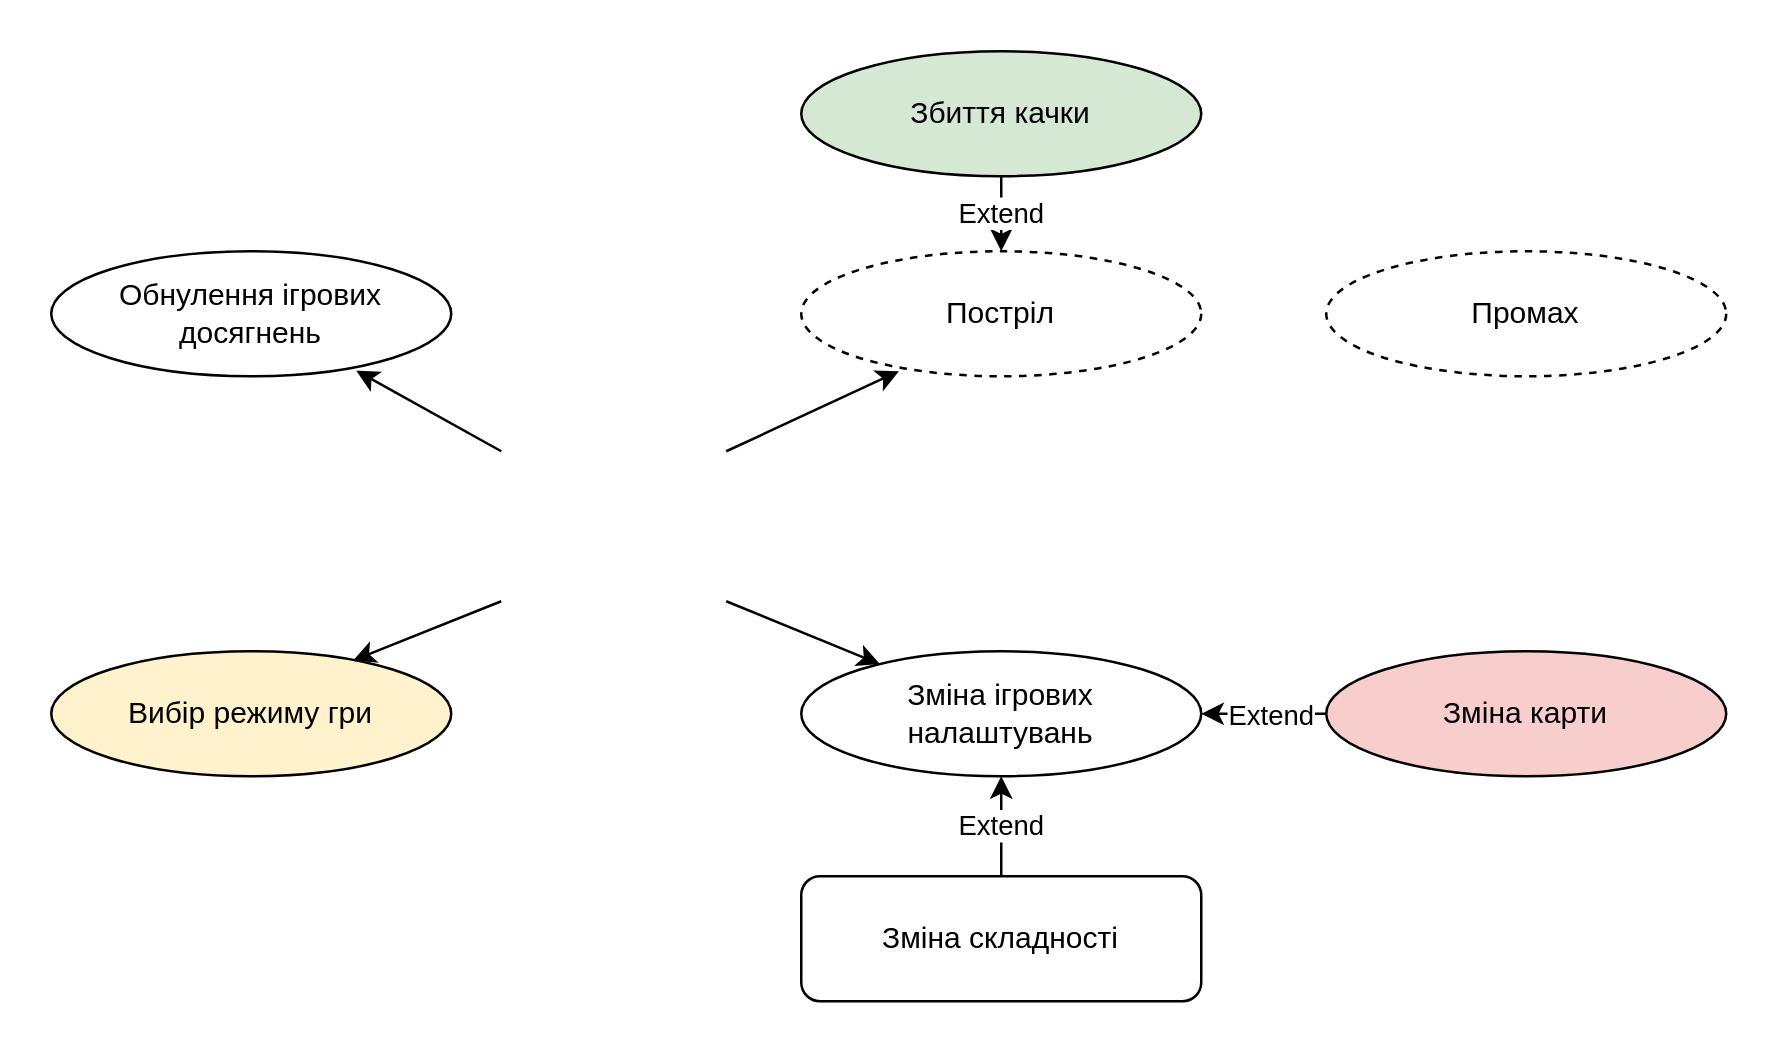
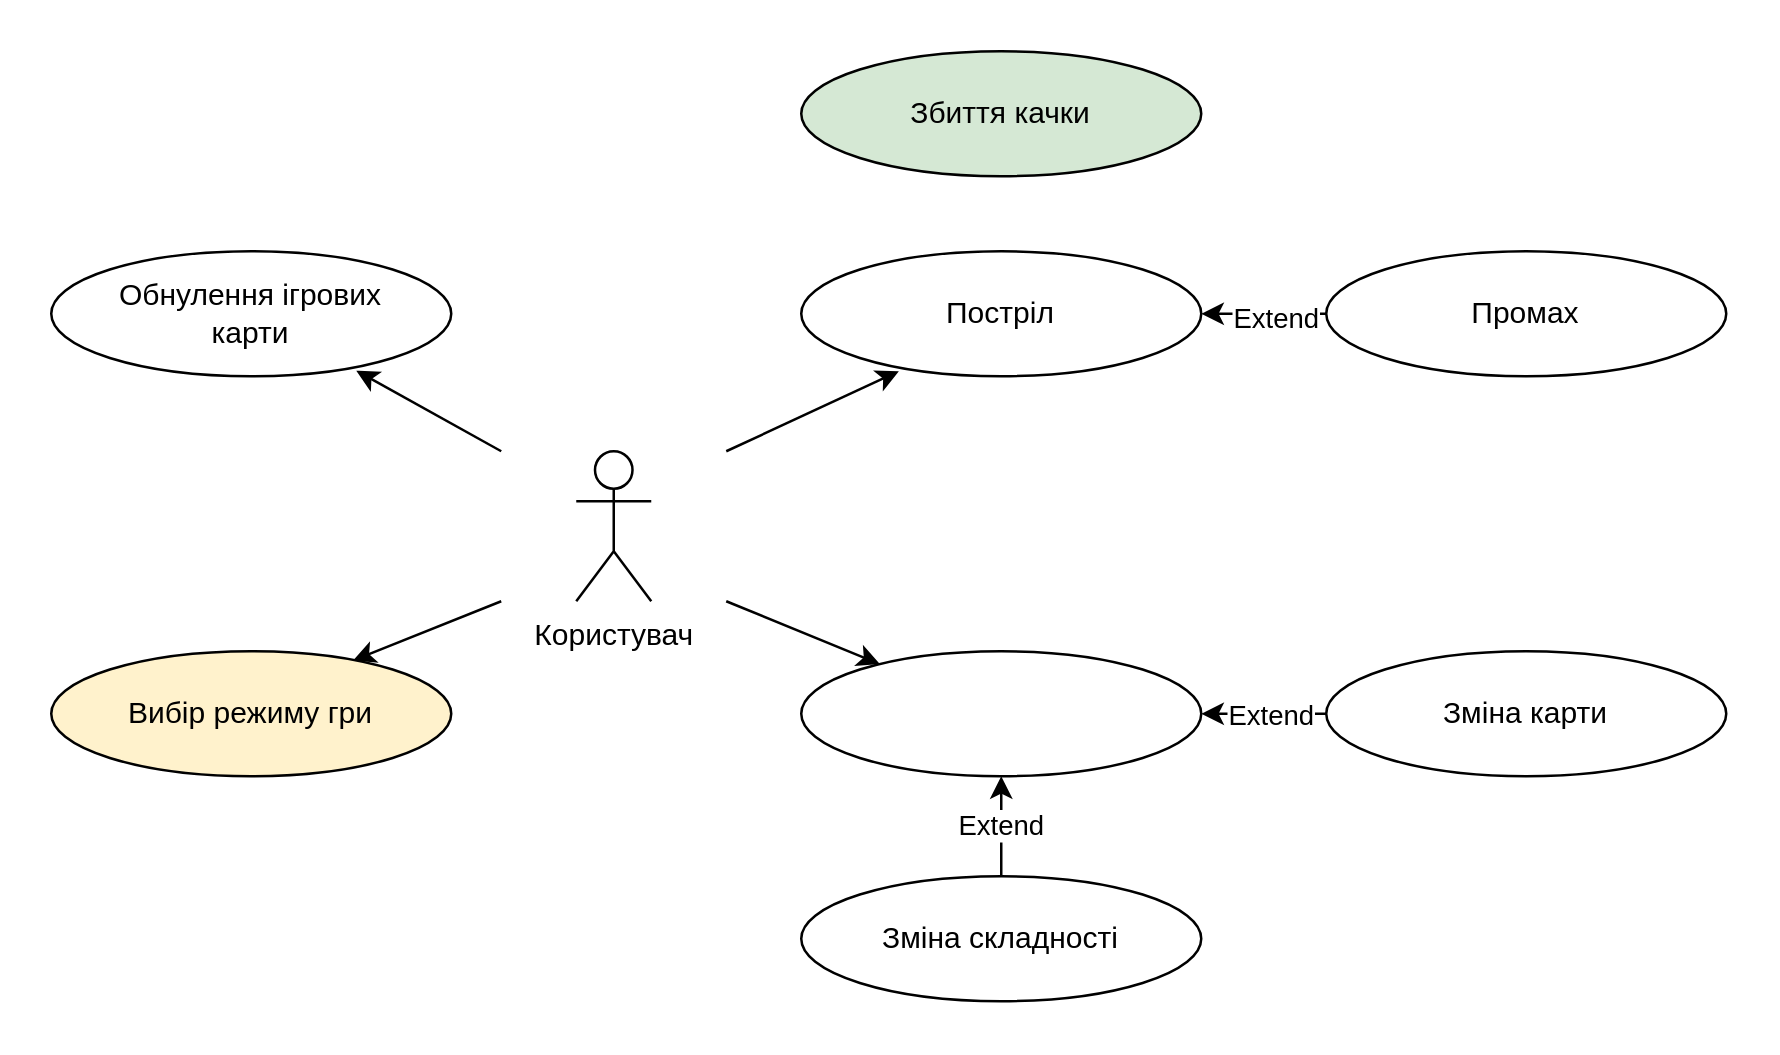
(1001, 220) -> none
(251, 314) -> (251, 314)
(1001, 314) -> (1001, 314)
none -> (1289, 314)
(1526, 314) -> (1526, 314)
none -> (614, 526)
(1001, 714) -> none
(1526, 714) -> (1526, 714)
(1001, 939) -> (1001, 939)
